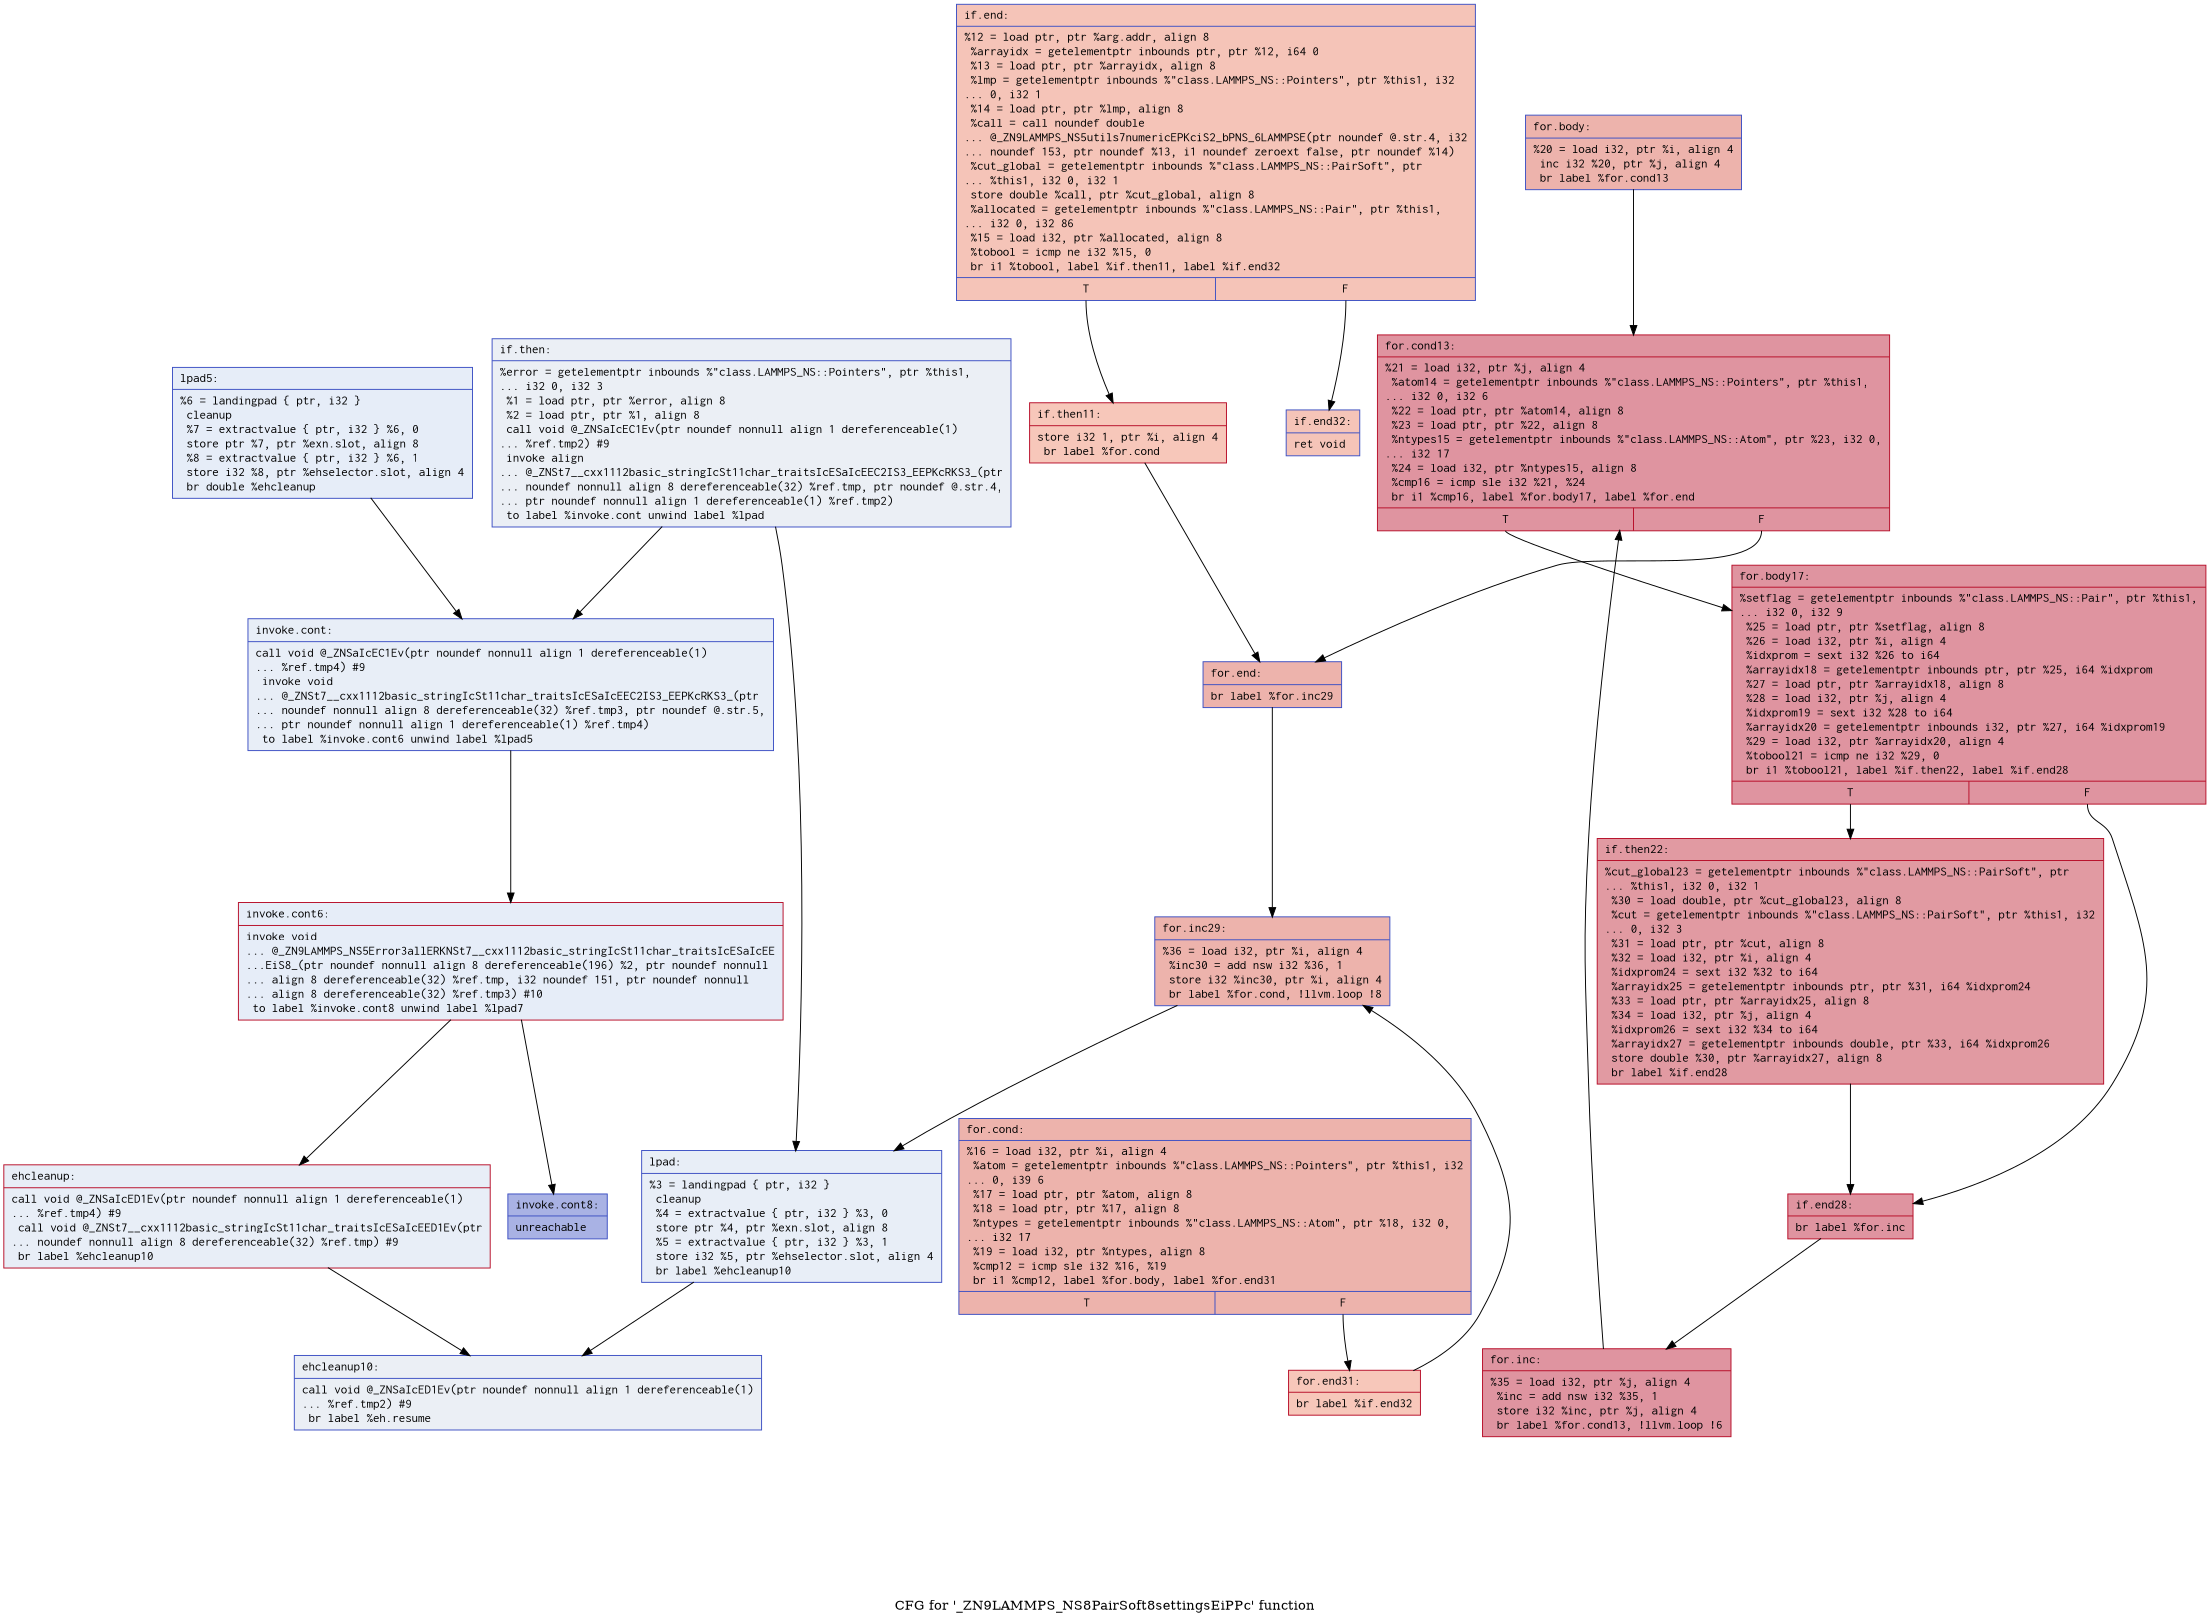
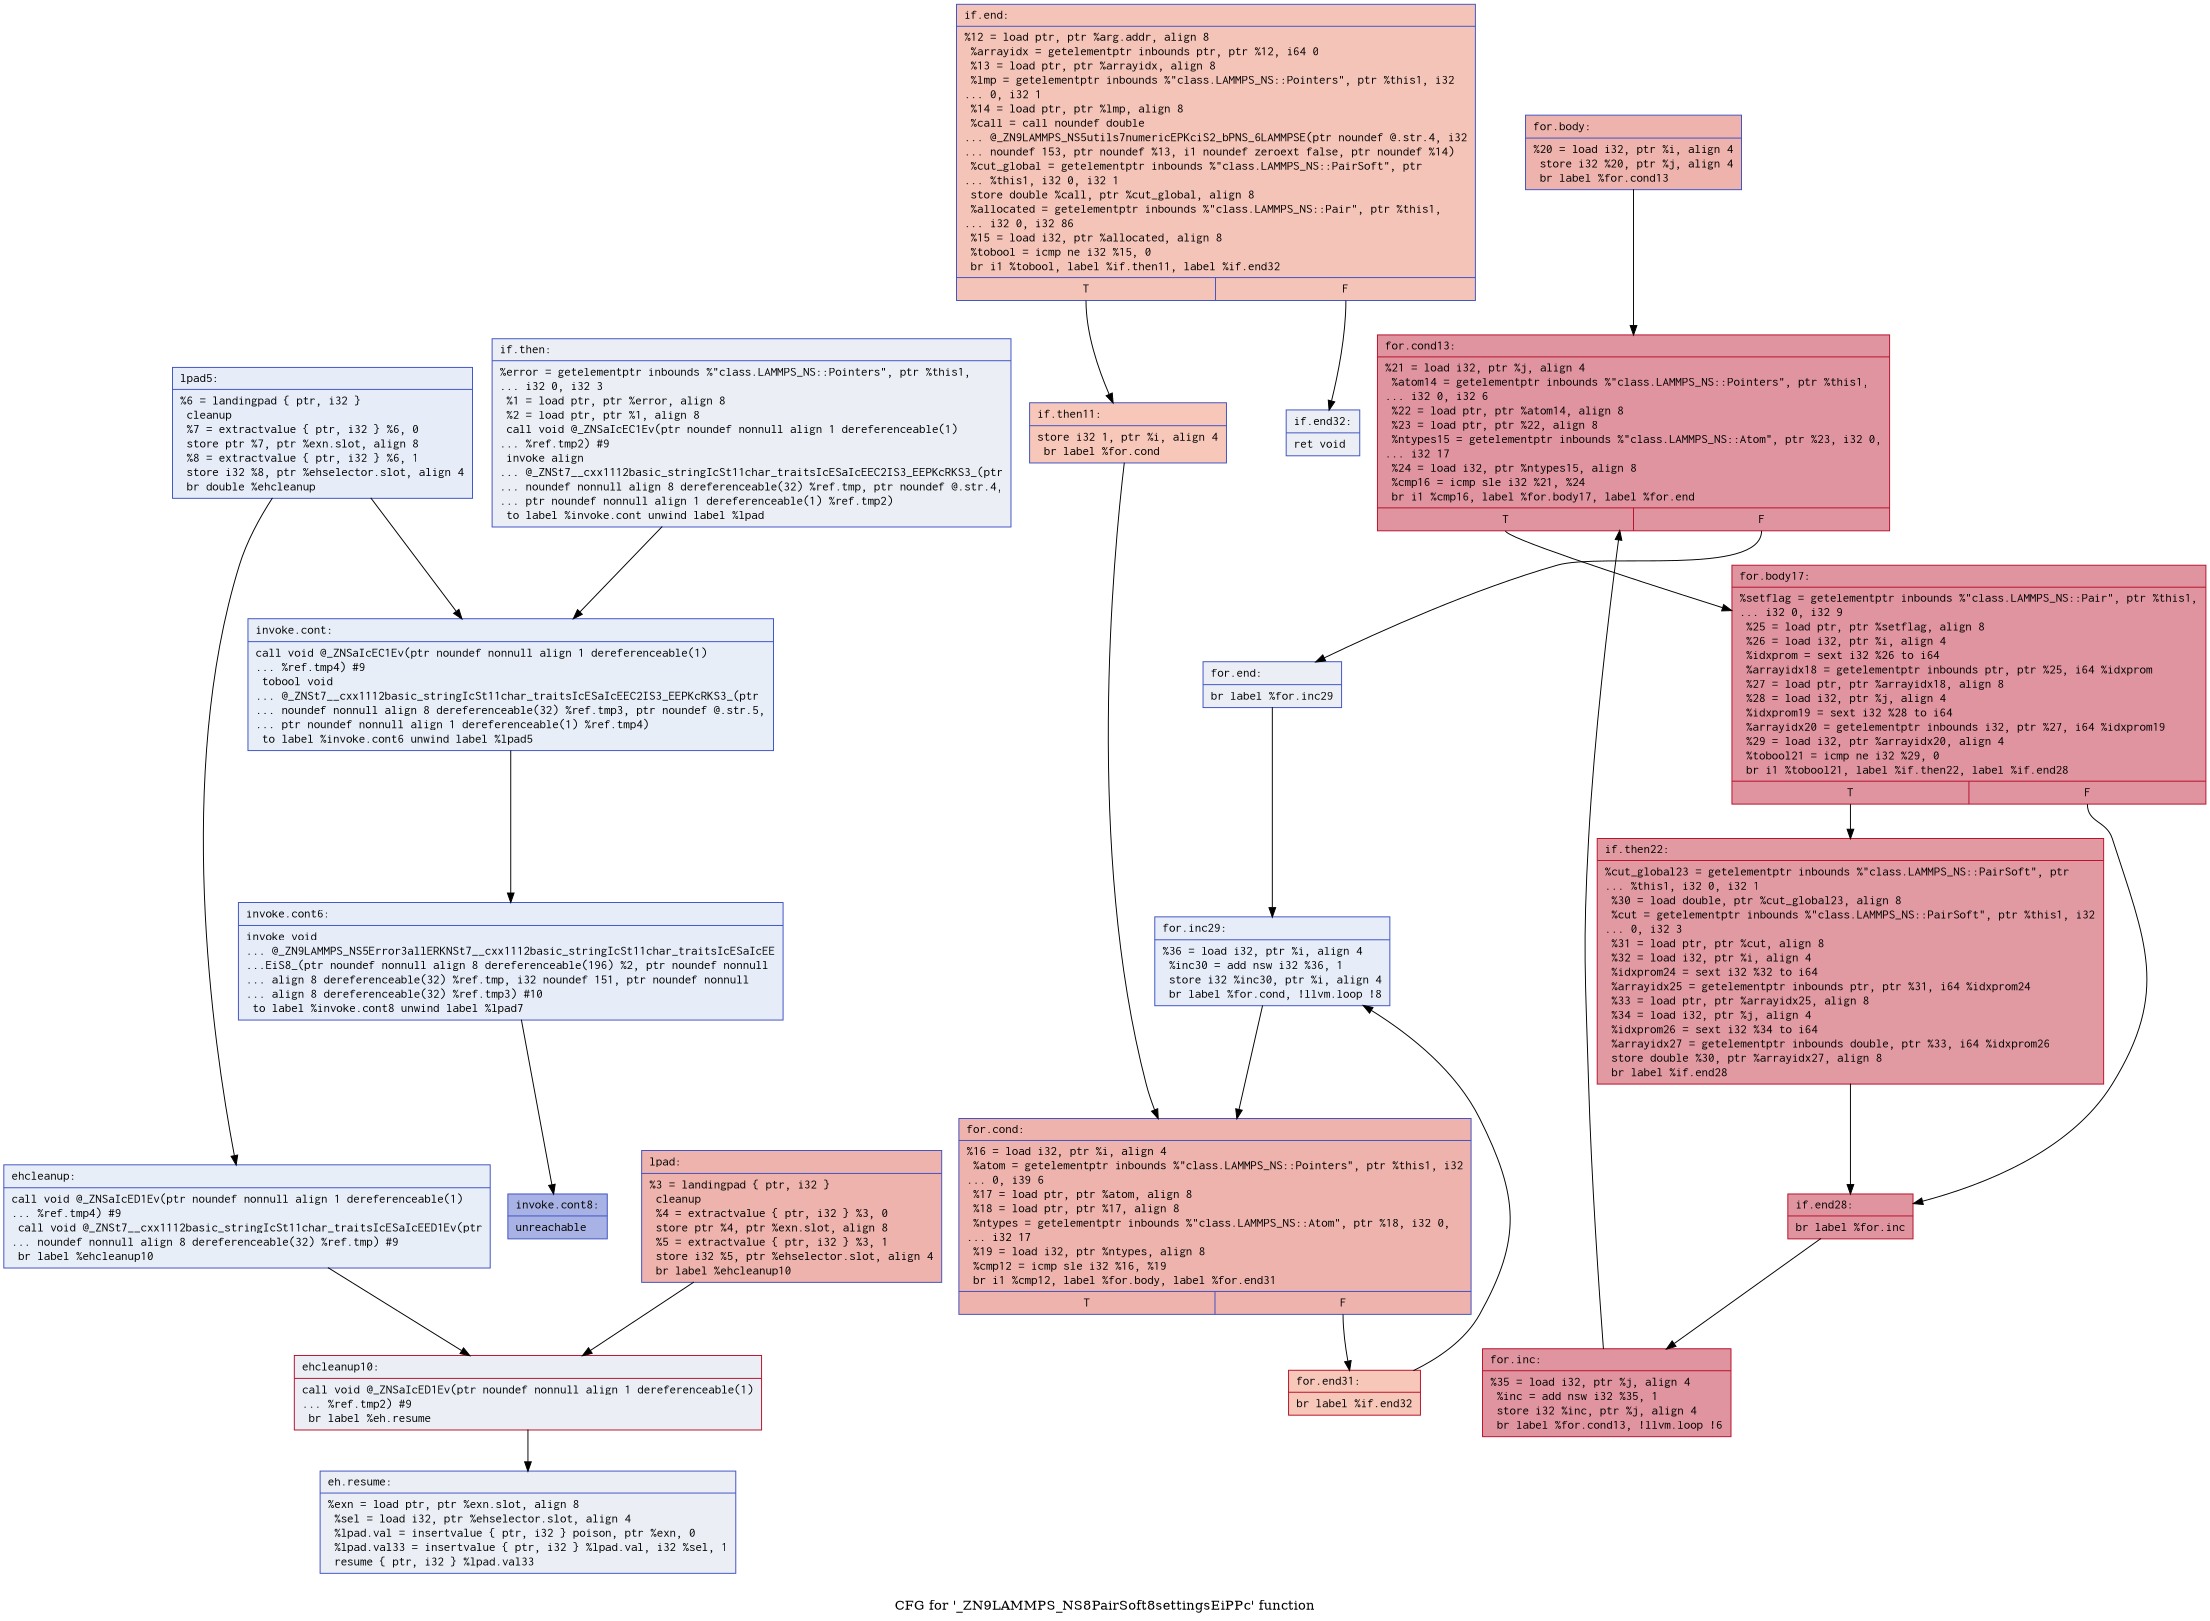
(1627, 163) -> (1634, 163)
(1128, 433) -> (1128, 433)
(1323, 433) -> (1323, 433)
(1200, 558) -> (1109, 788)
(295, 681) -> (295, 681)
(1272, 685) -> (1272, 685)
(801, 833) -> none
(511, 961) -> (511, 961)
(1272, 961) -> (1272, 961)
(1038, 1072) -> (1251, 1057)
(379, 1089) -> (204, 822)
(247, 1216) -> (247, 1216)
(792, 1216) -> (792, 1216)
(528, 1393) -> (528, 1393)
none -> (528, 1522)
